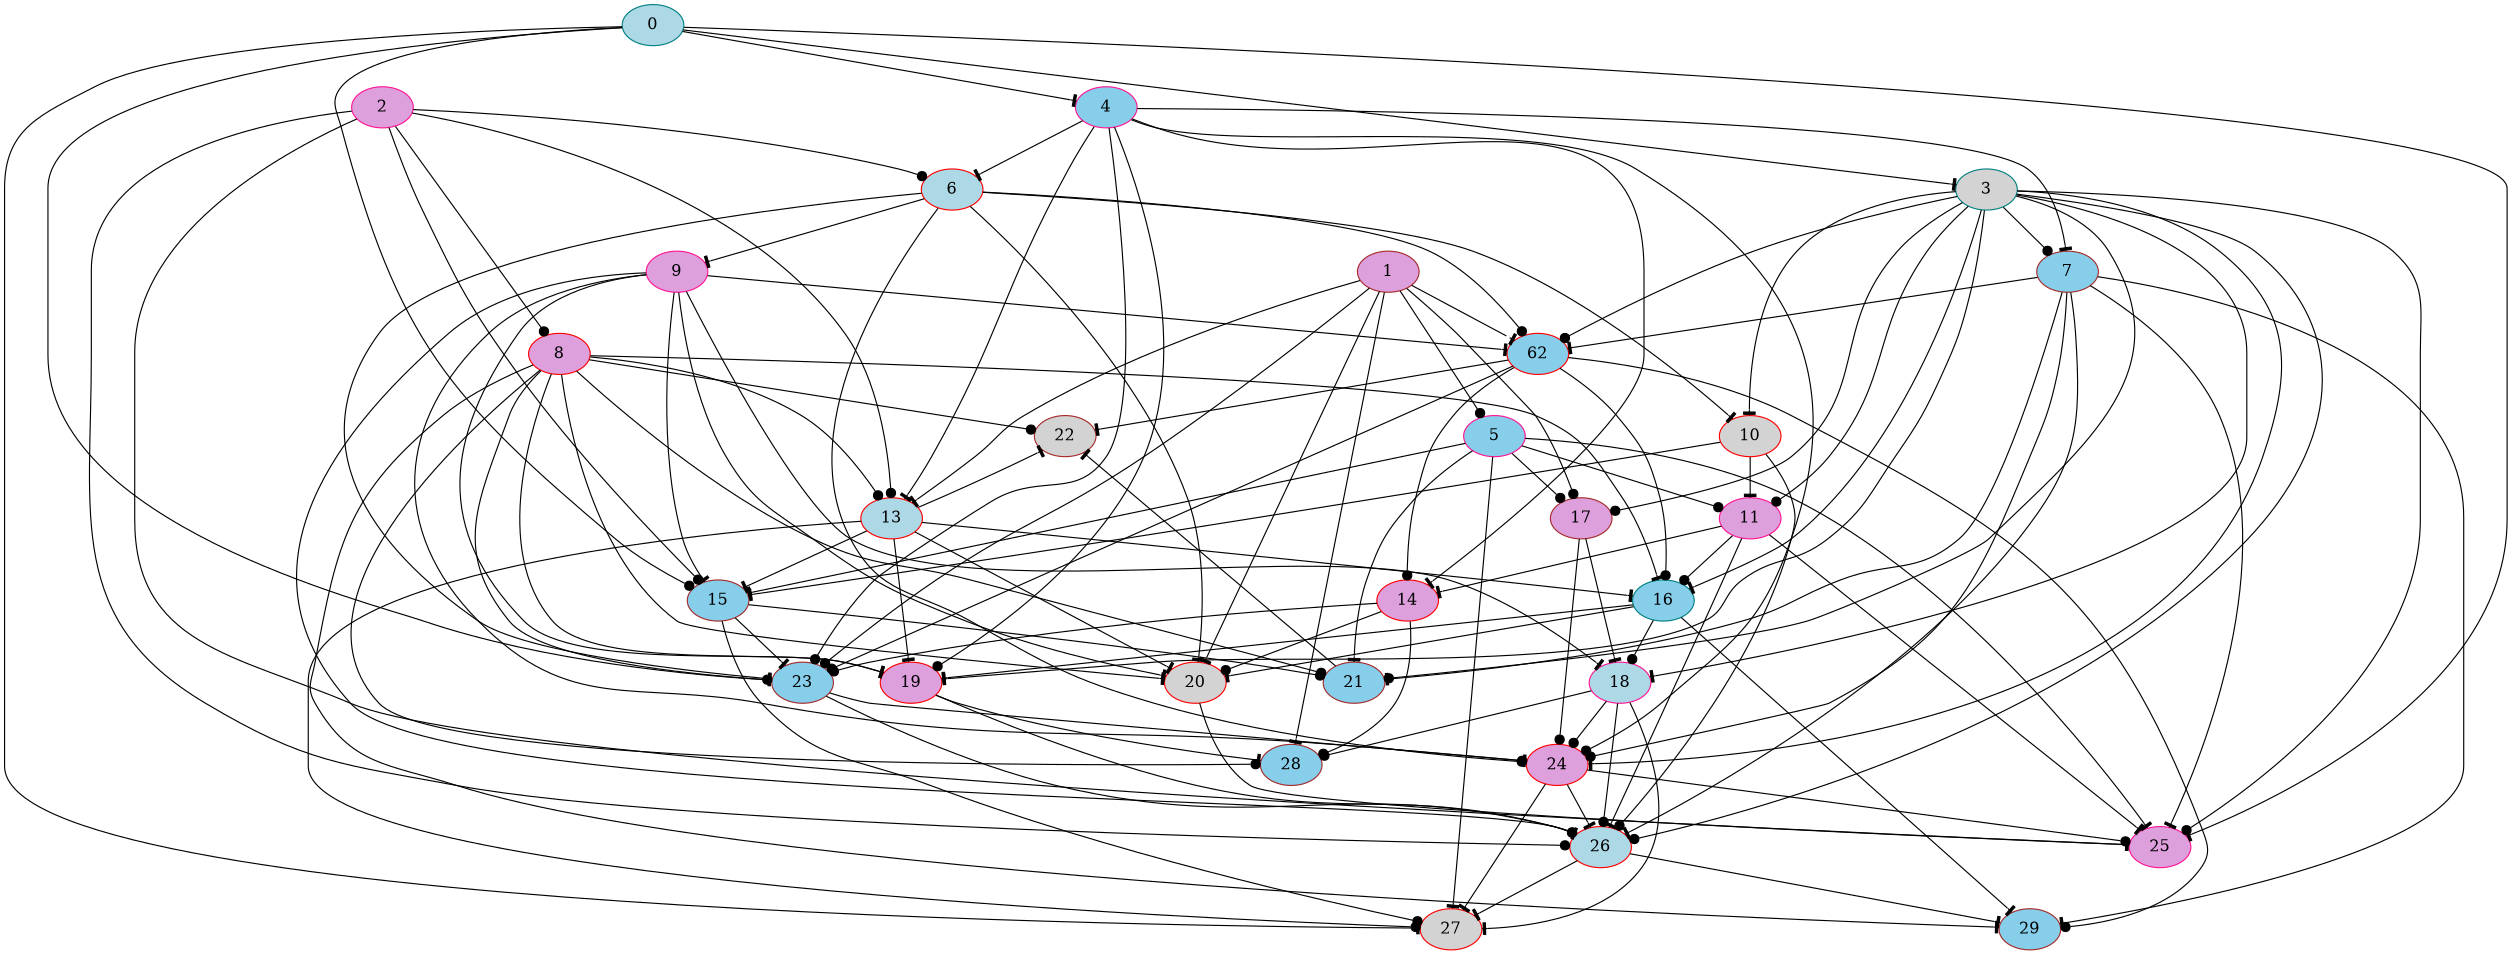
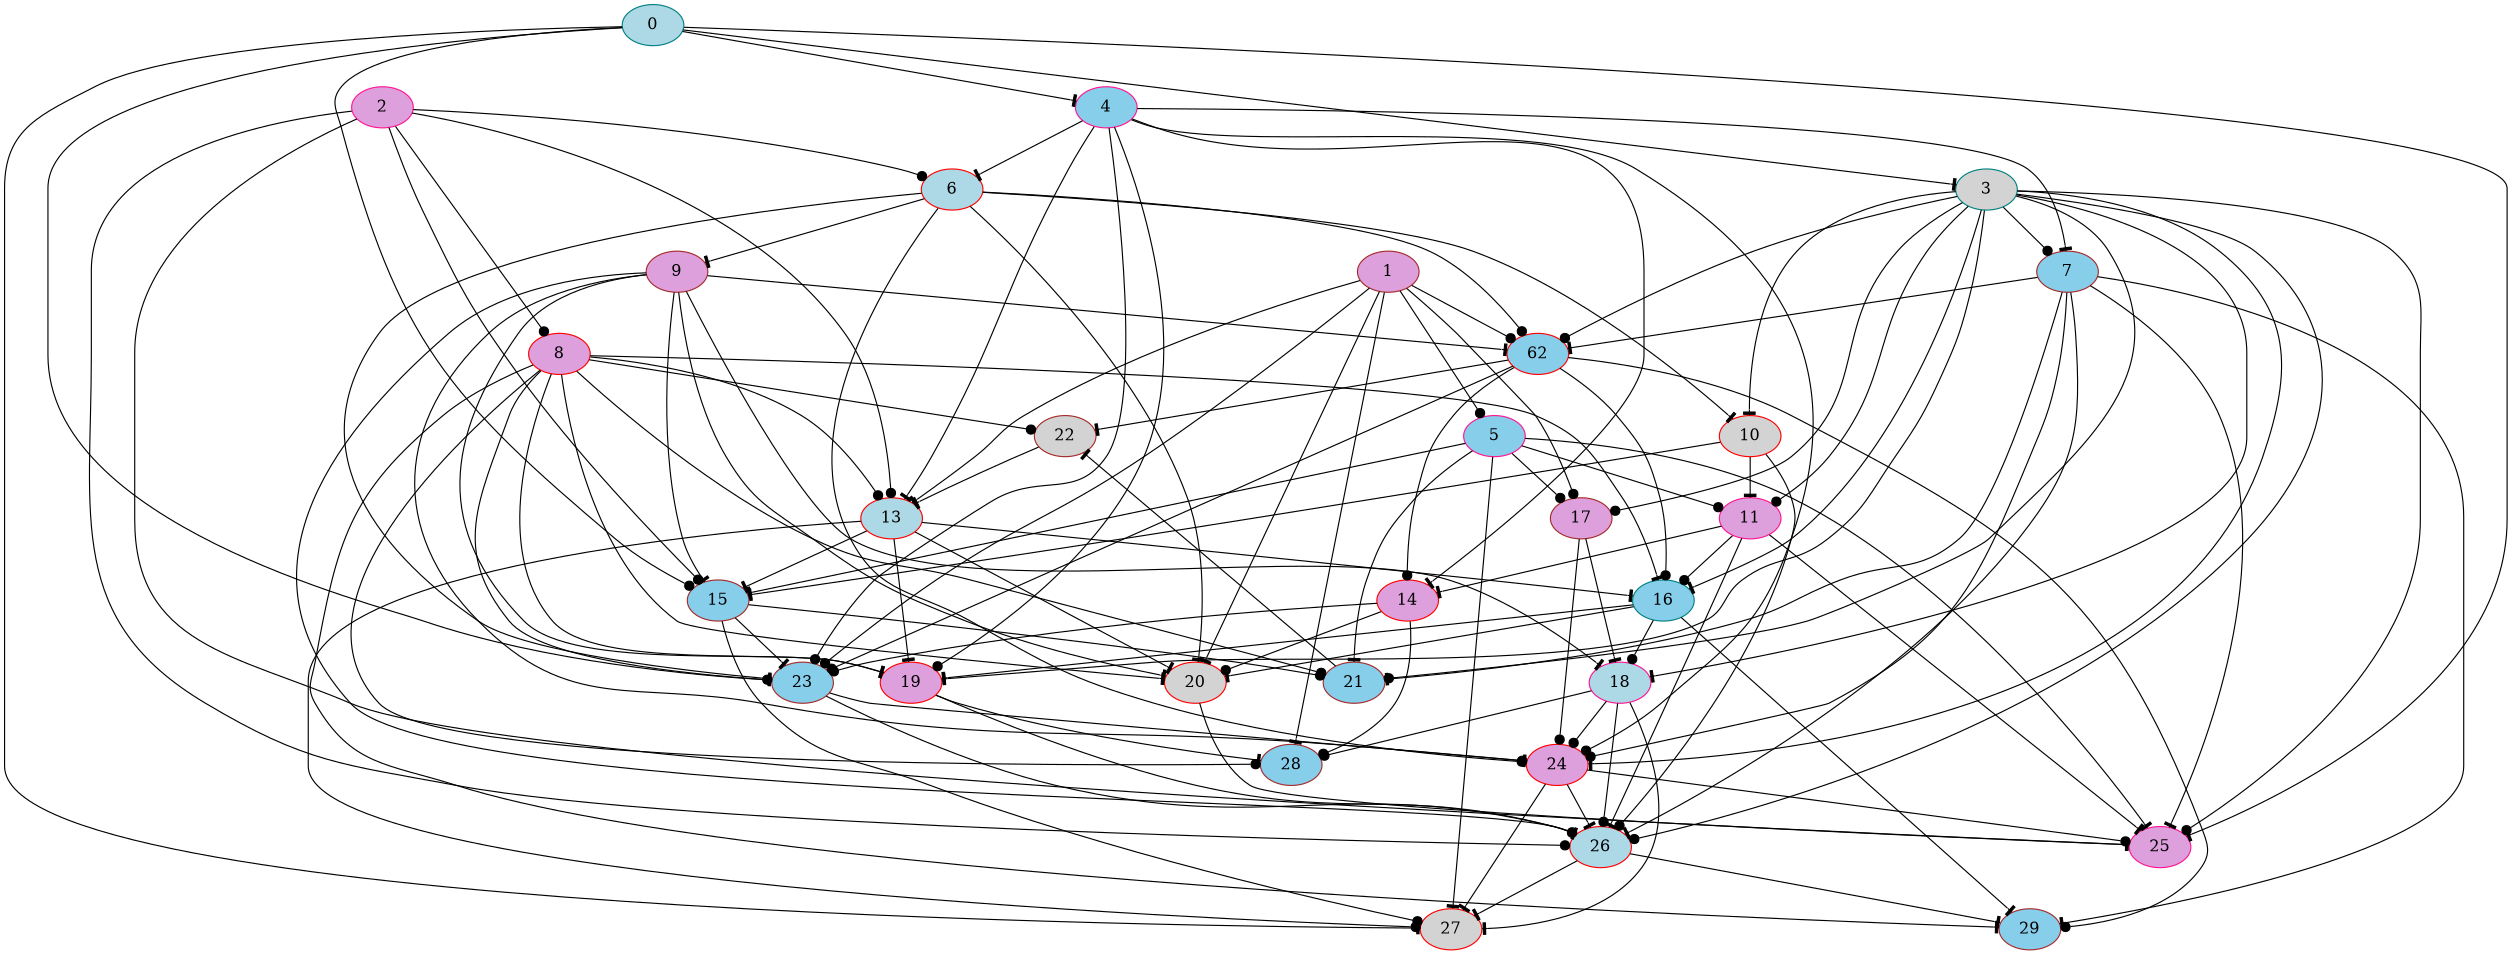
(677, 272) -> (677, 272)
(1459, 311) -> (1459, 311)
(978, 481) -> (979, 474)
